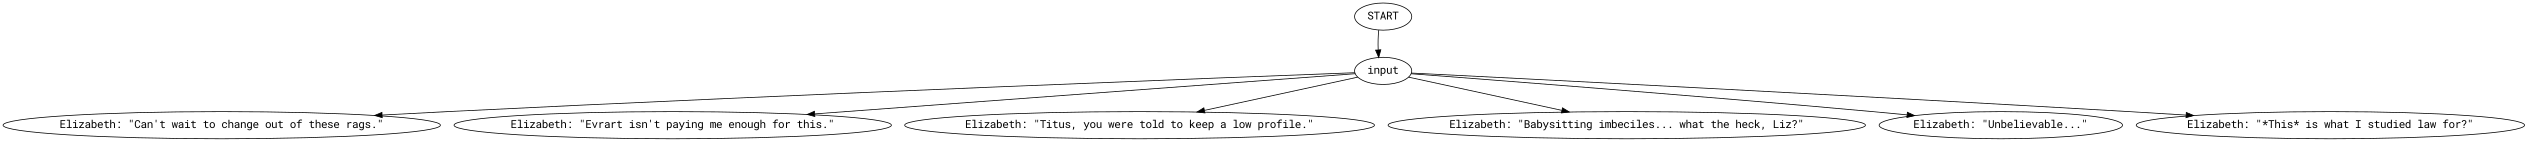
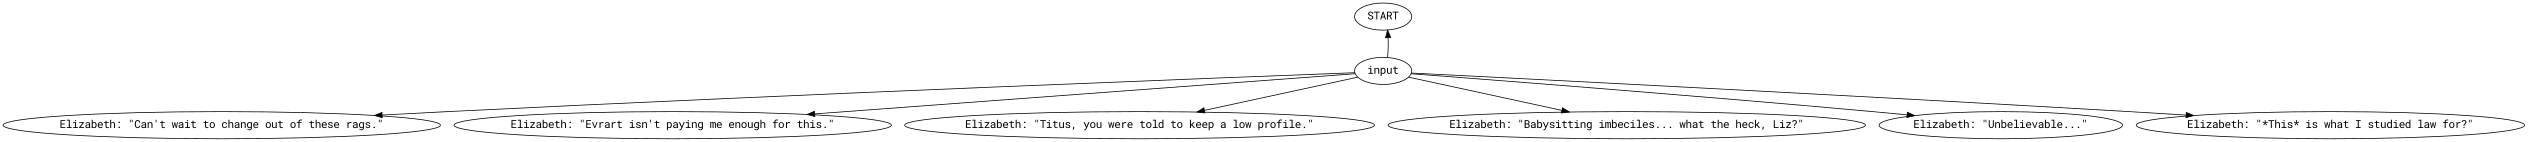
(1378, 40) -> (1388, 48)
